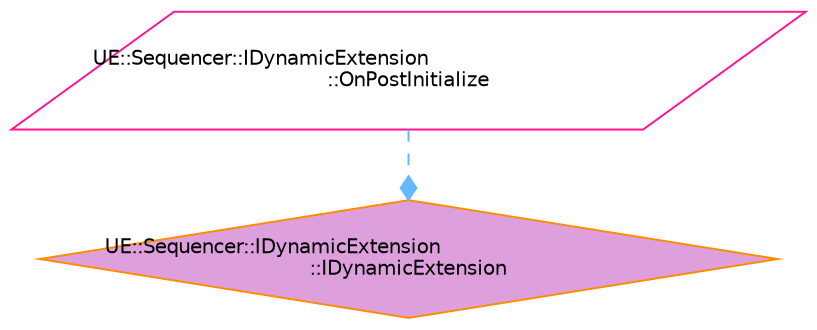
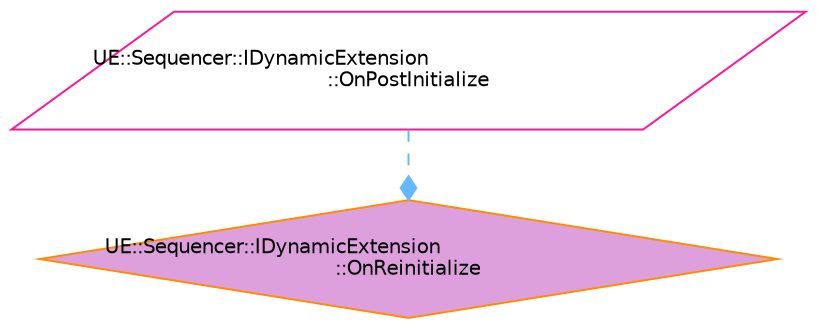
(409, 259) -> (409, 259)
